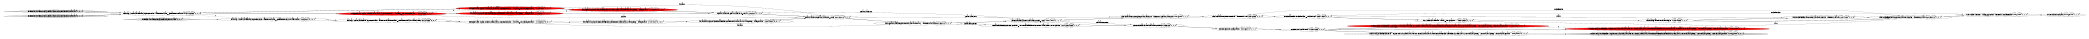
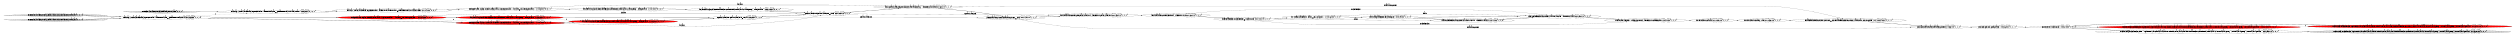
none -> (1763, 20)
